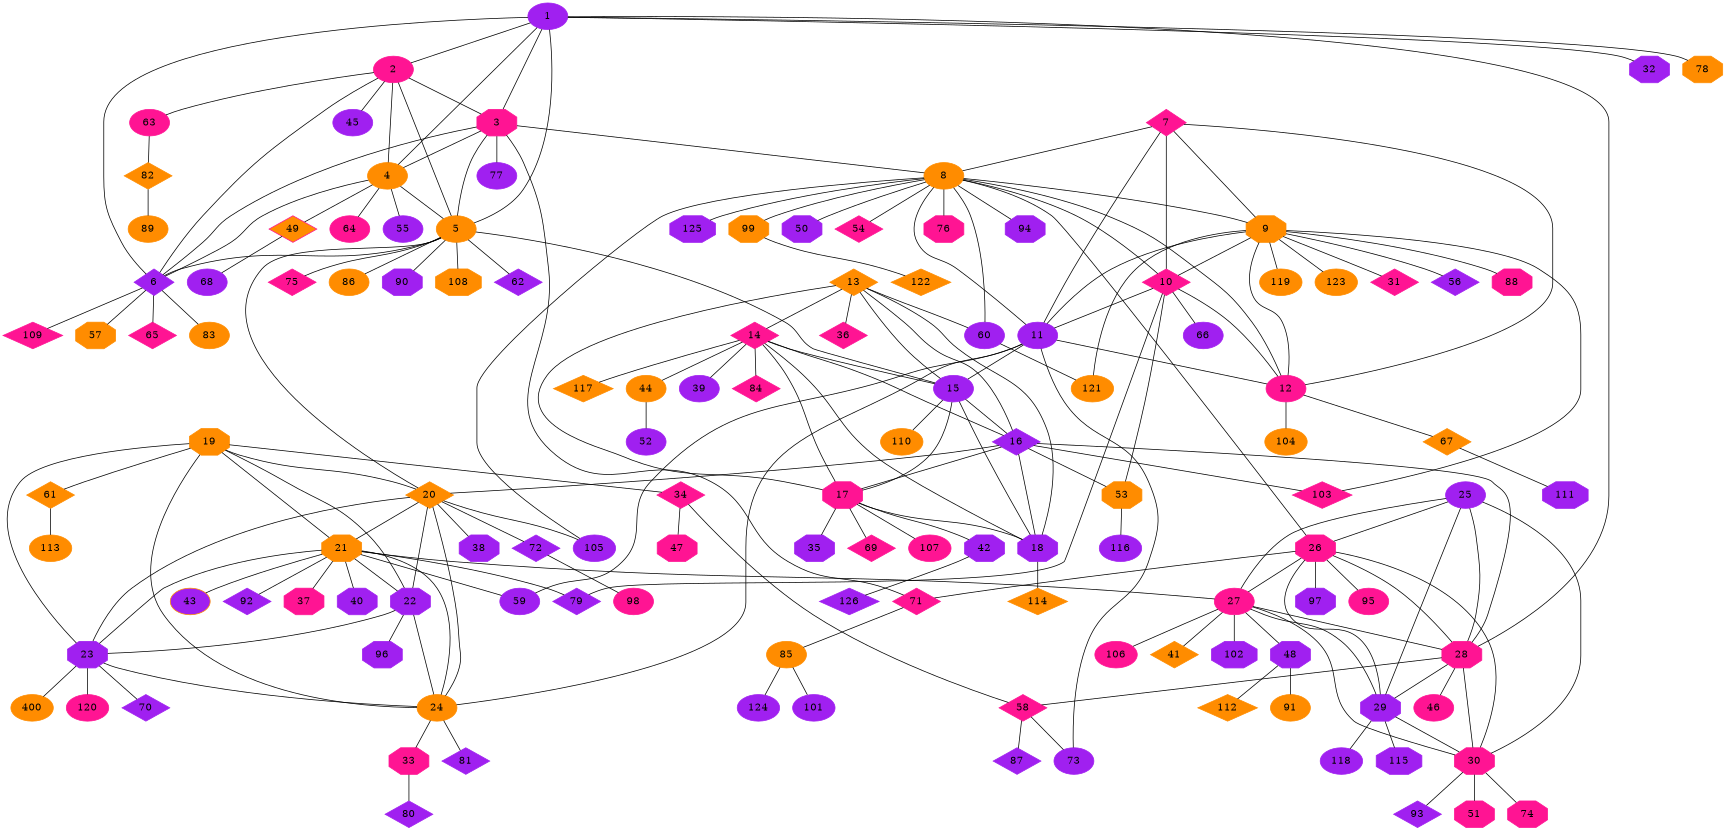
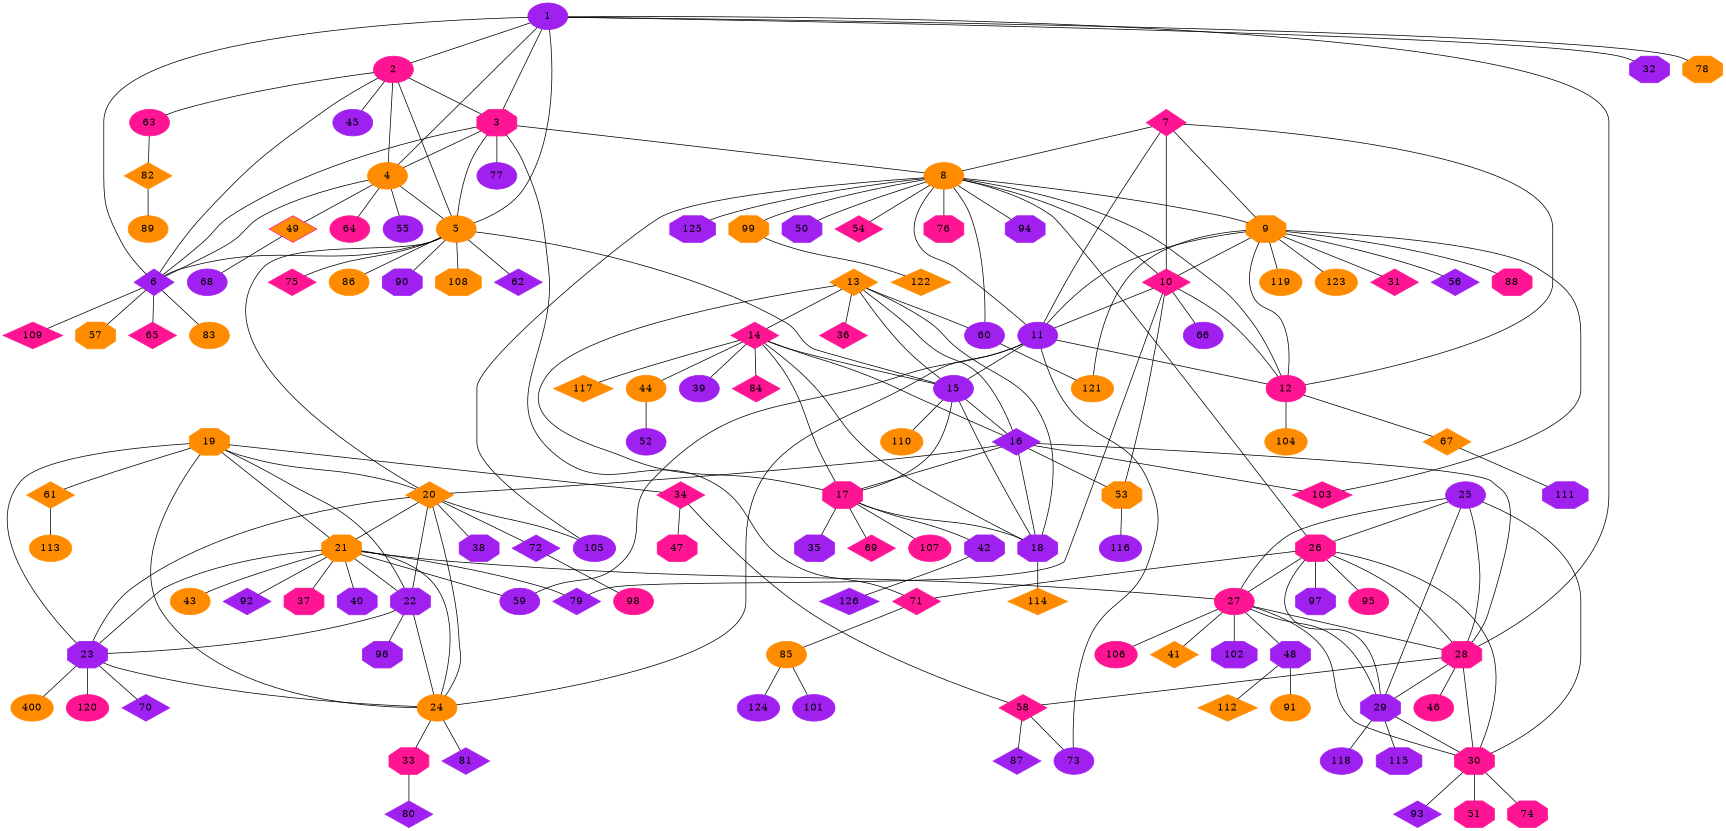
(190, 601) -> (190, 601)
